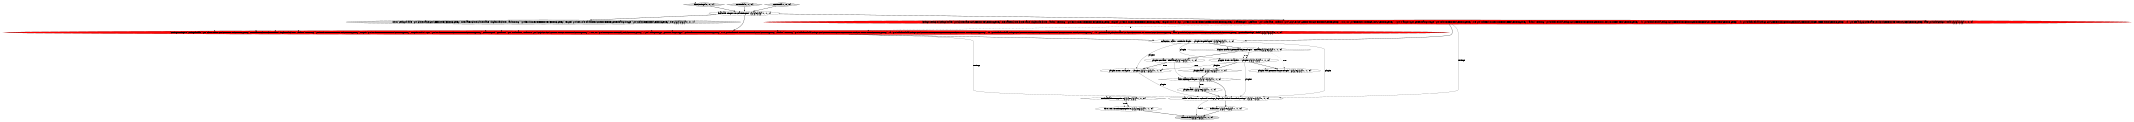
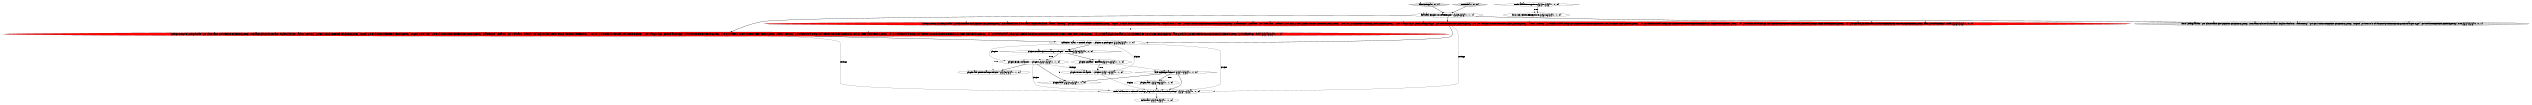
(745, 5) -> none
(1196, 66) -> (1059, 72)
(1217, 66) -> (1073, 67)
(1205, 75) -> (1123, 78)
(1197, 118) -> none
